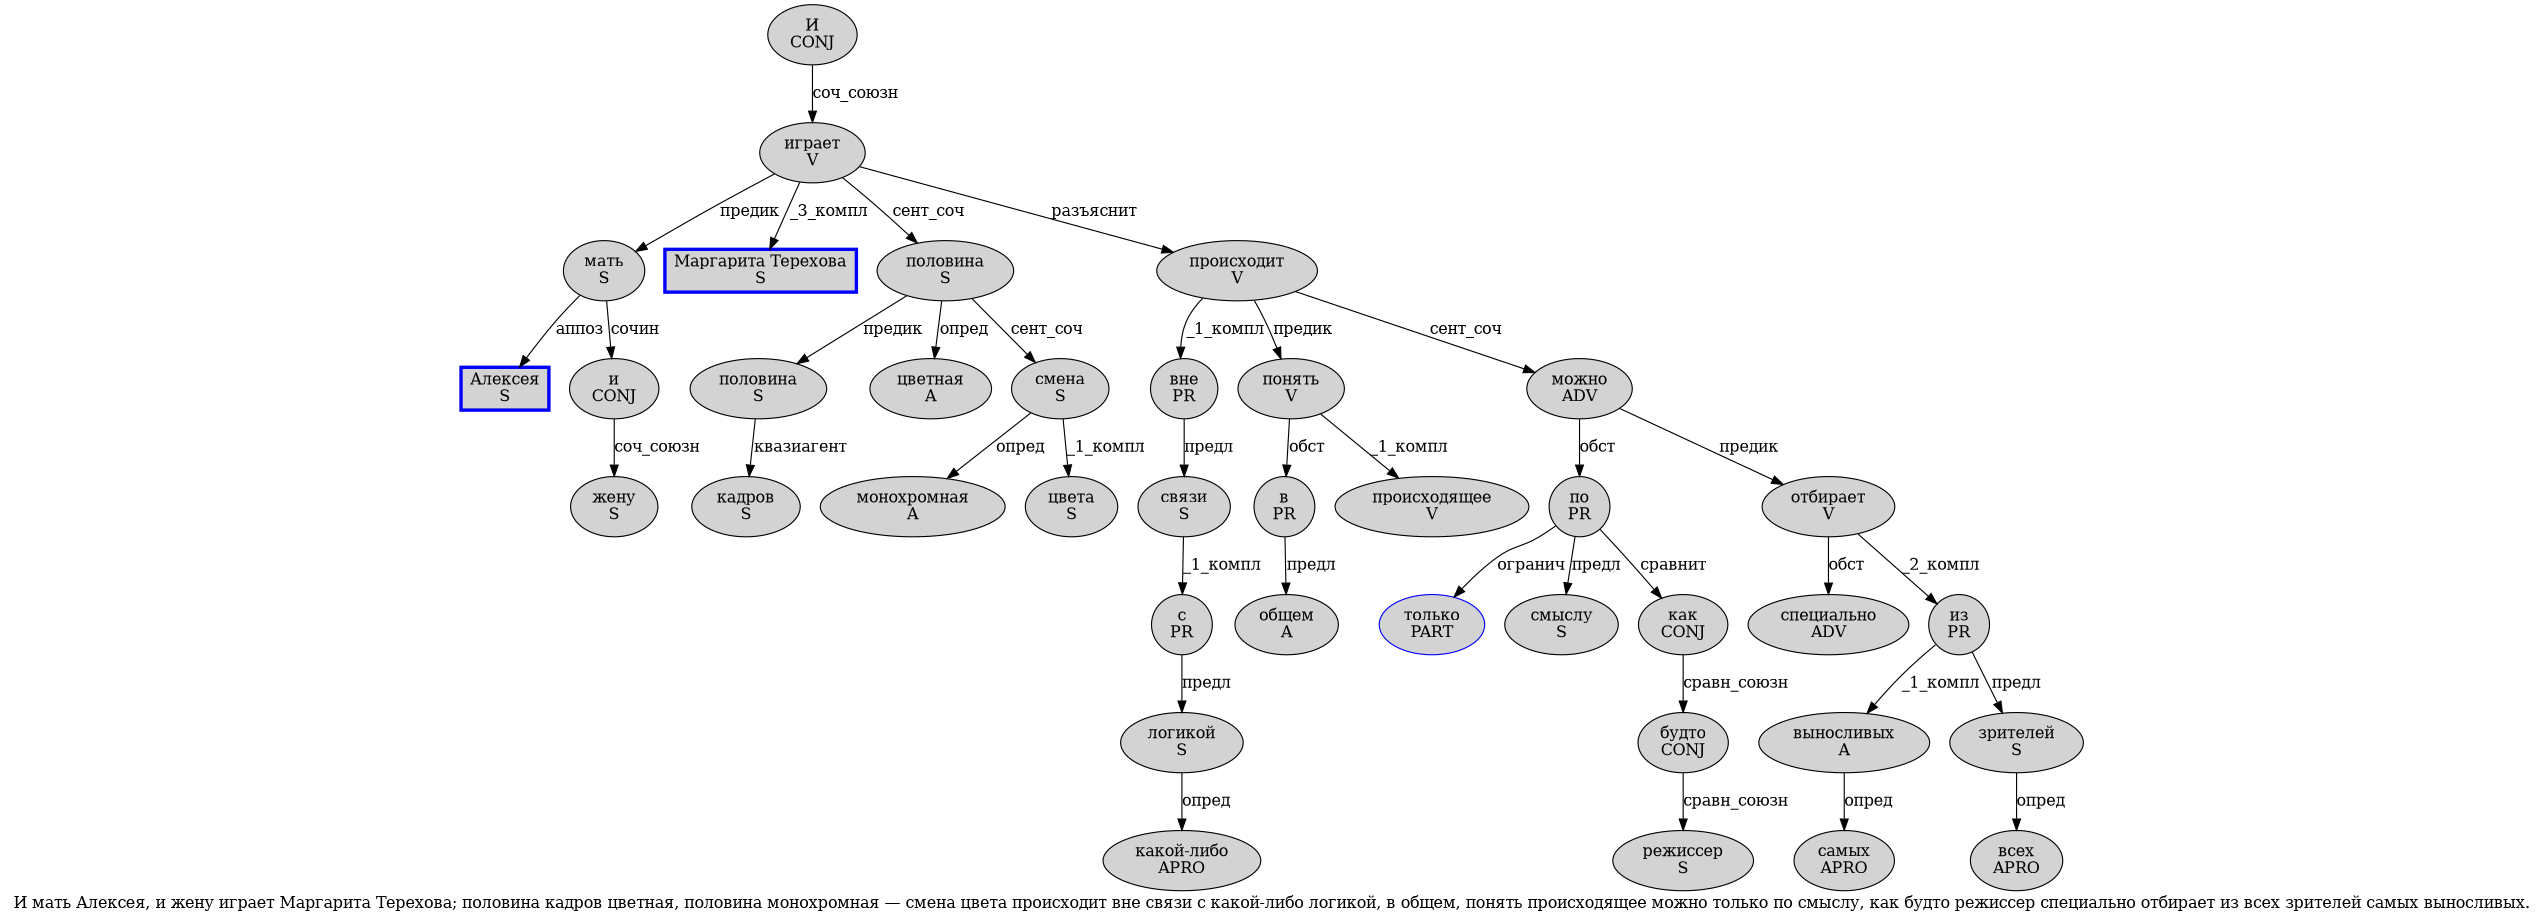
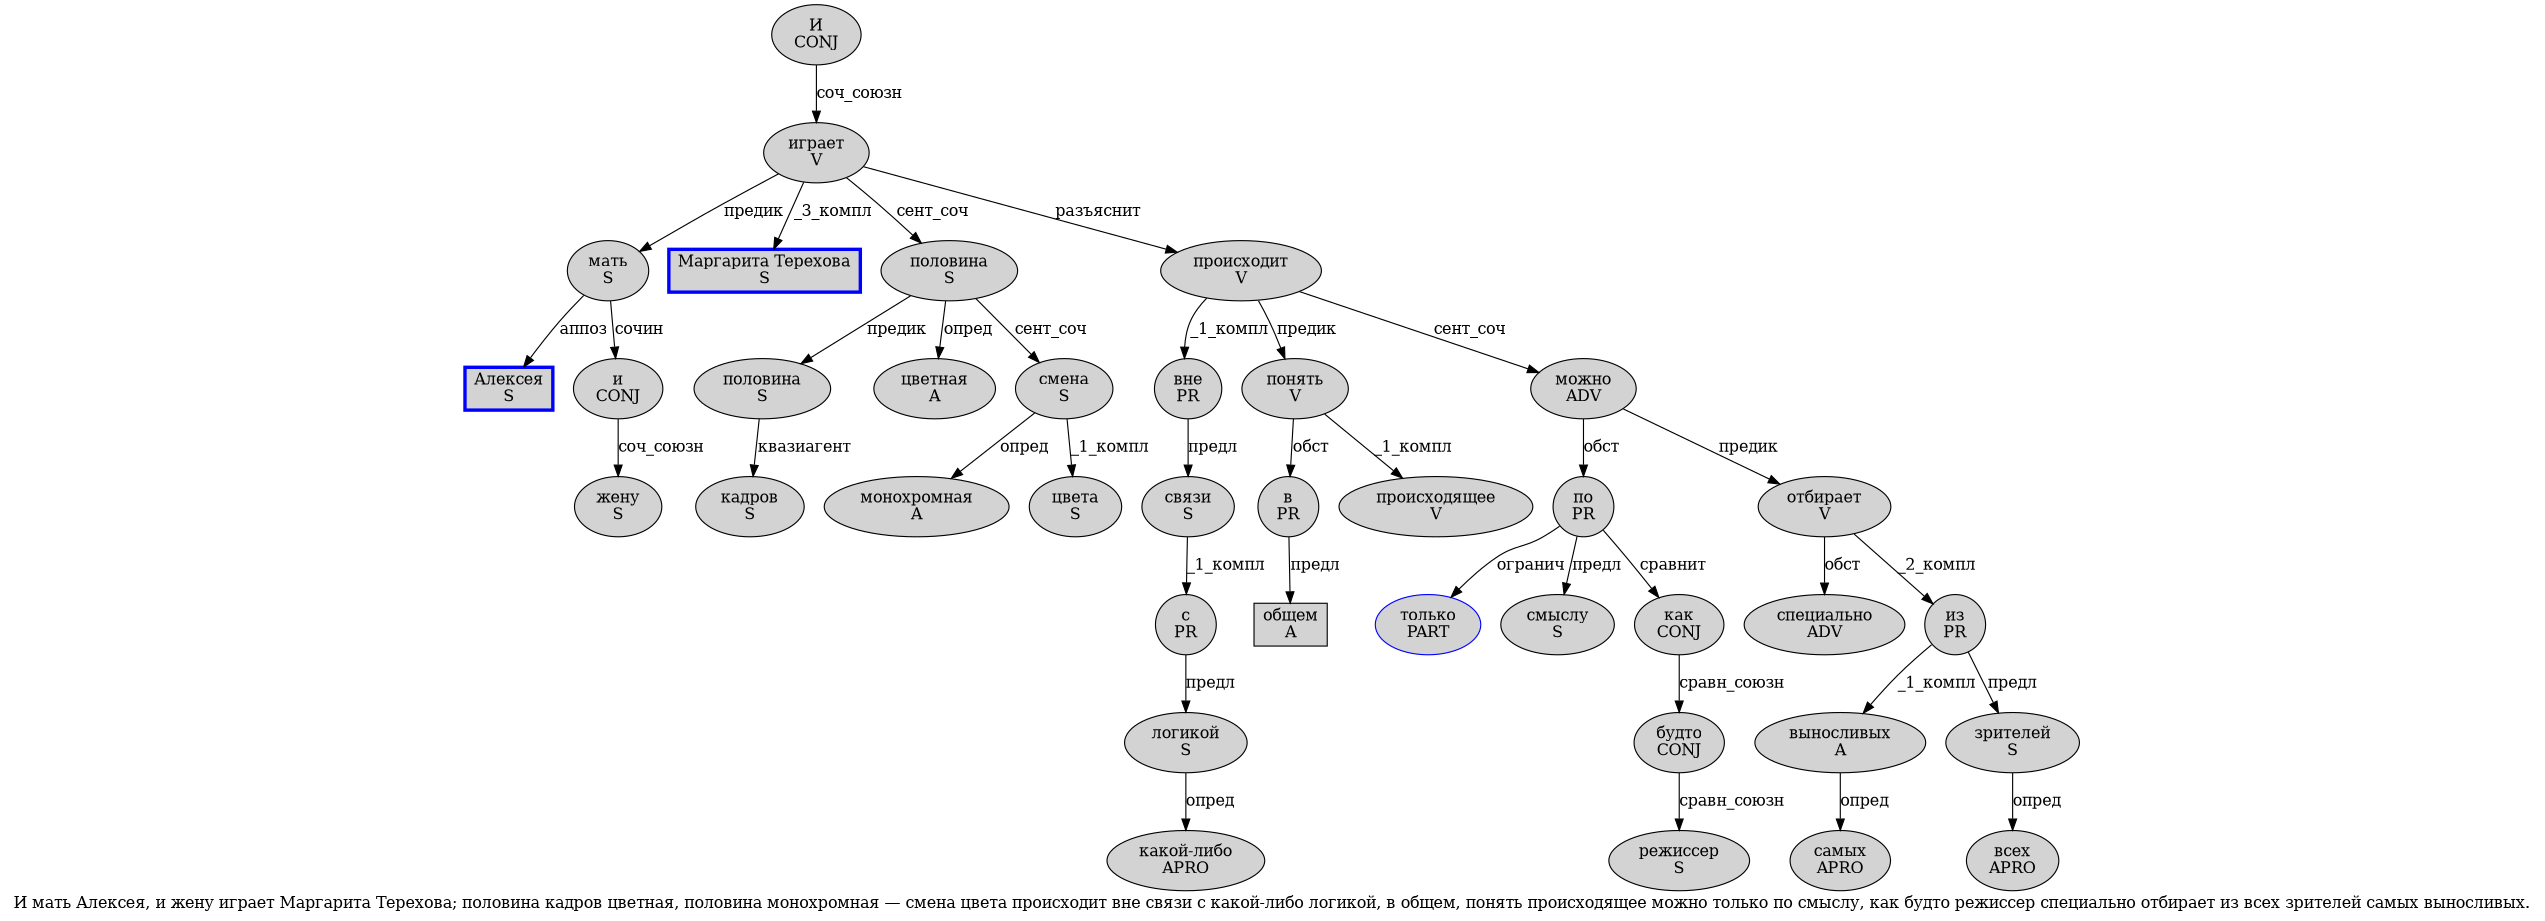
(1287, 625) -> (1291, 625)
